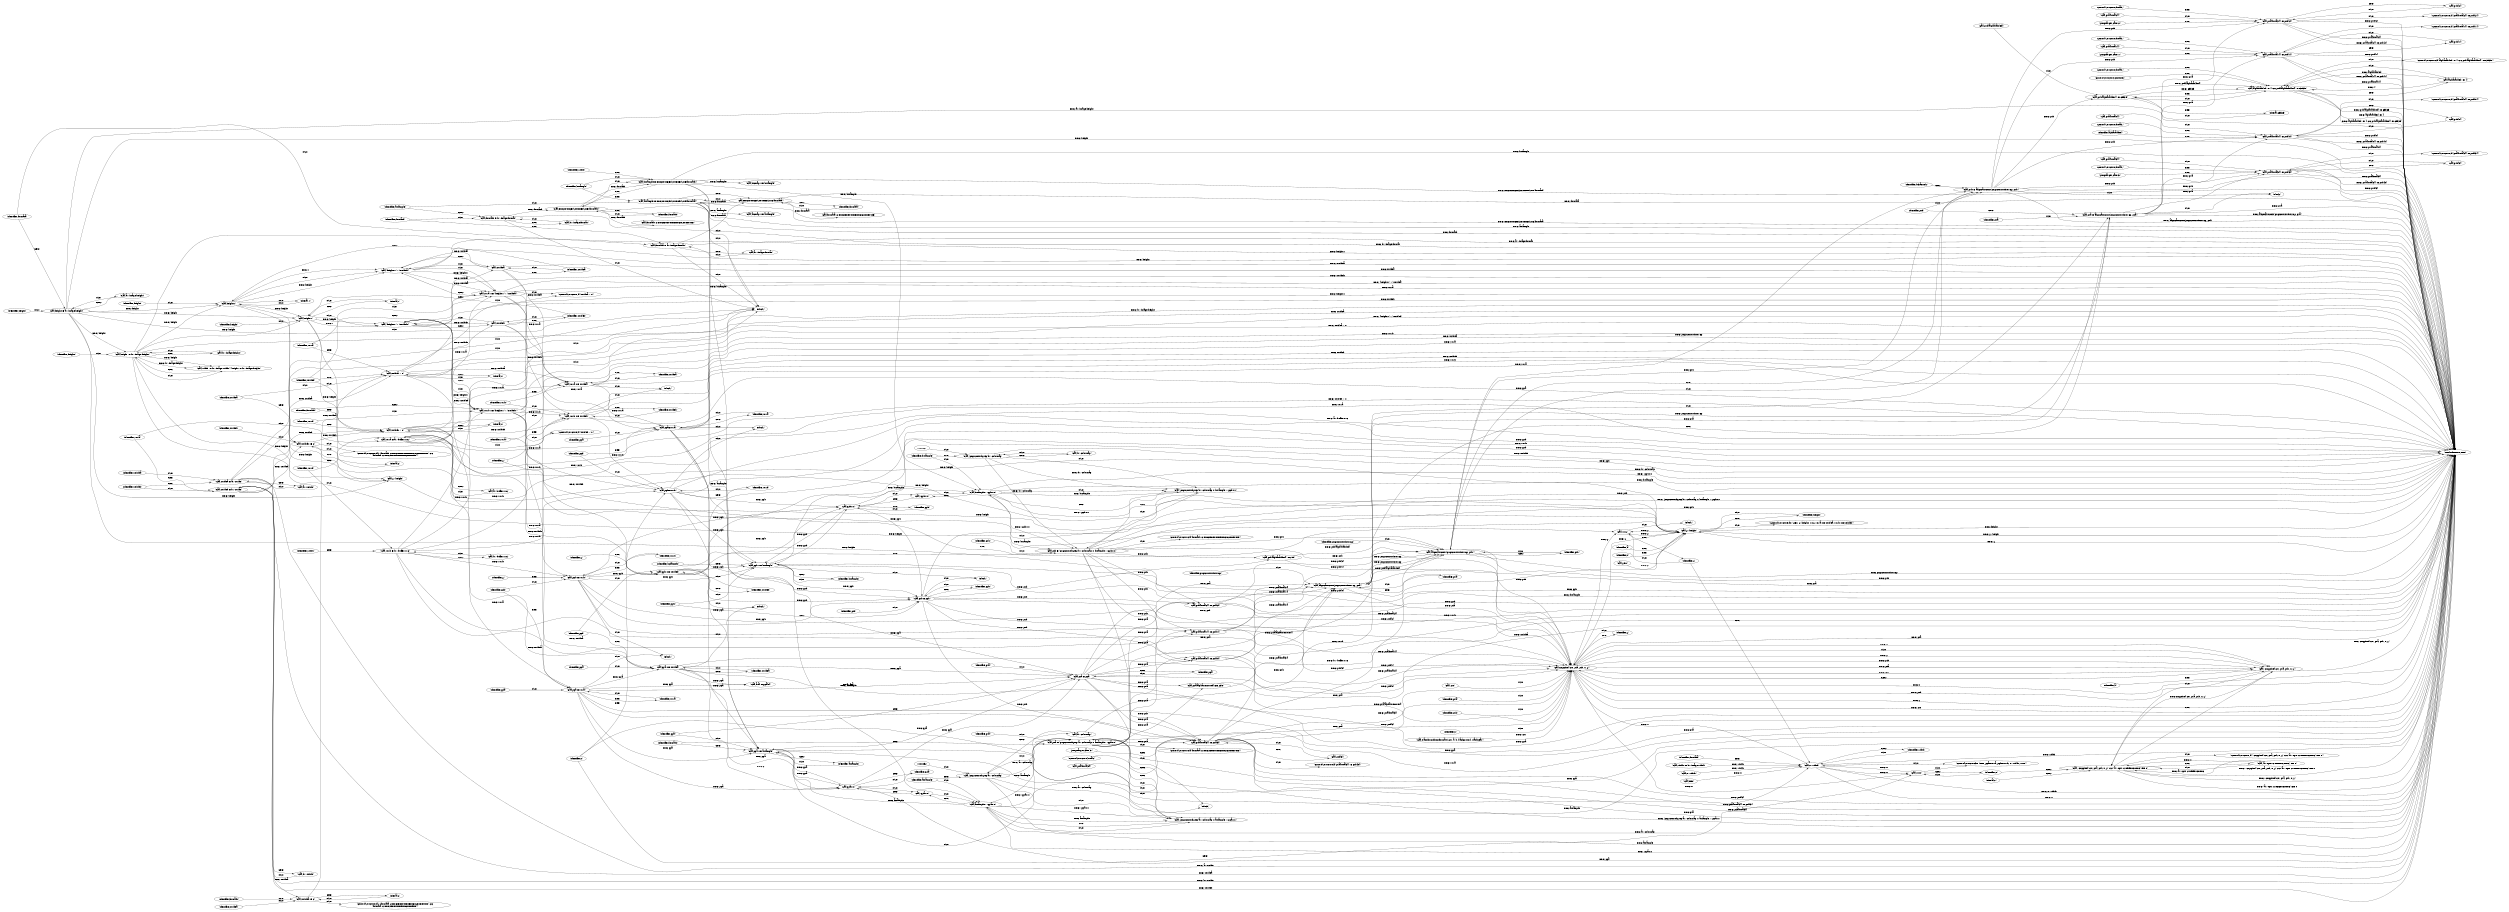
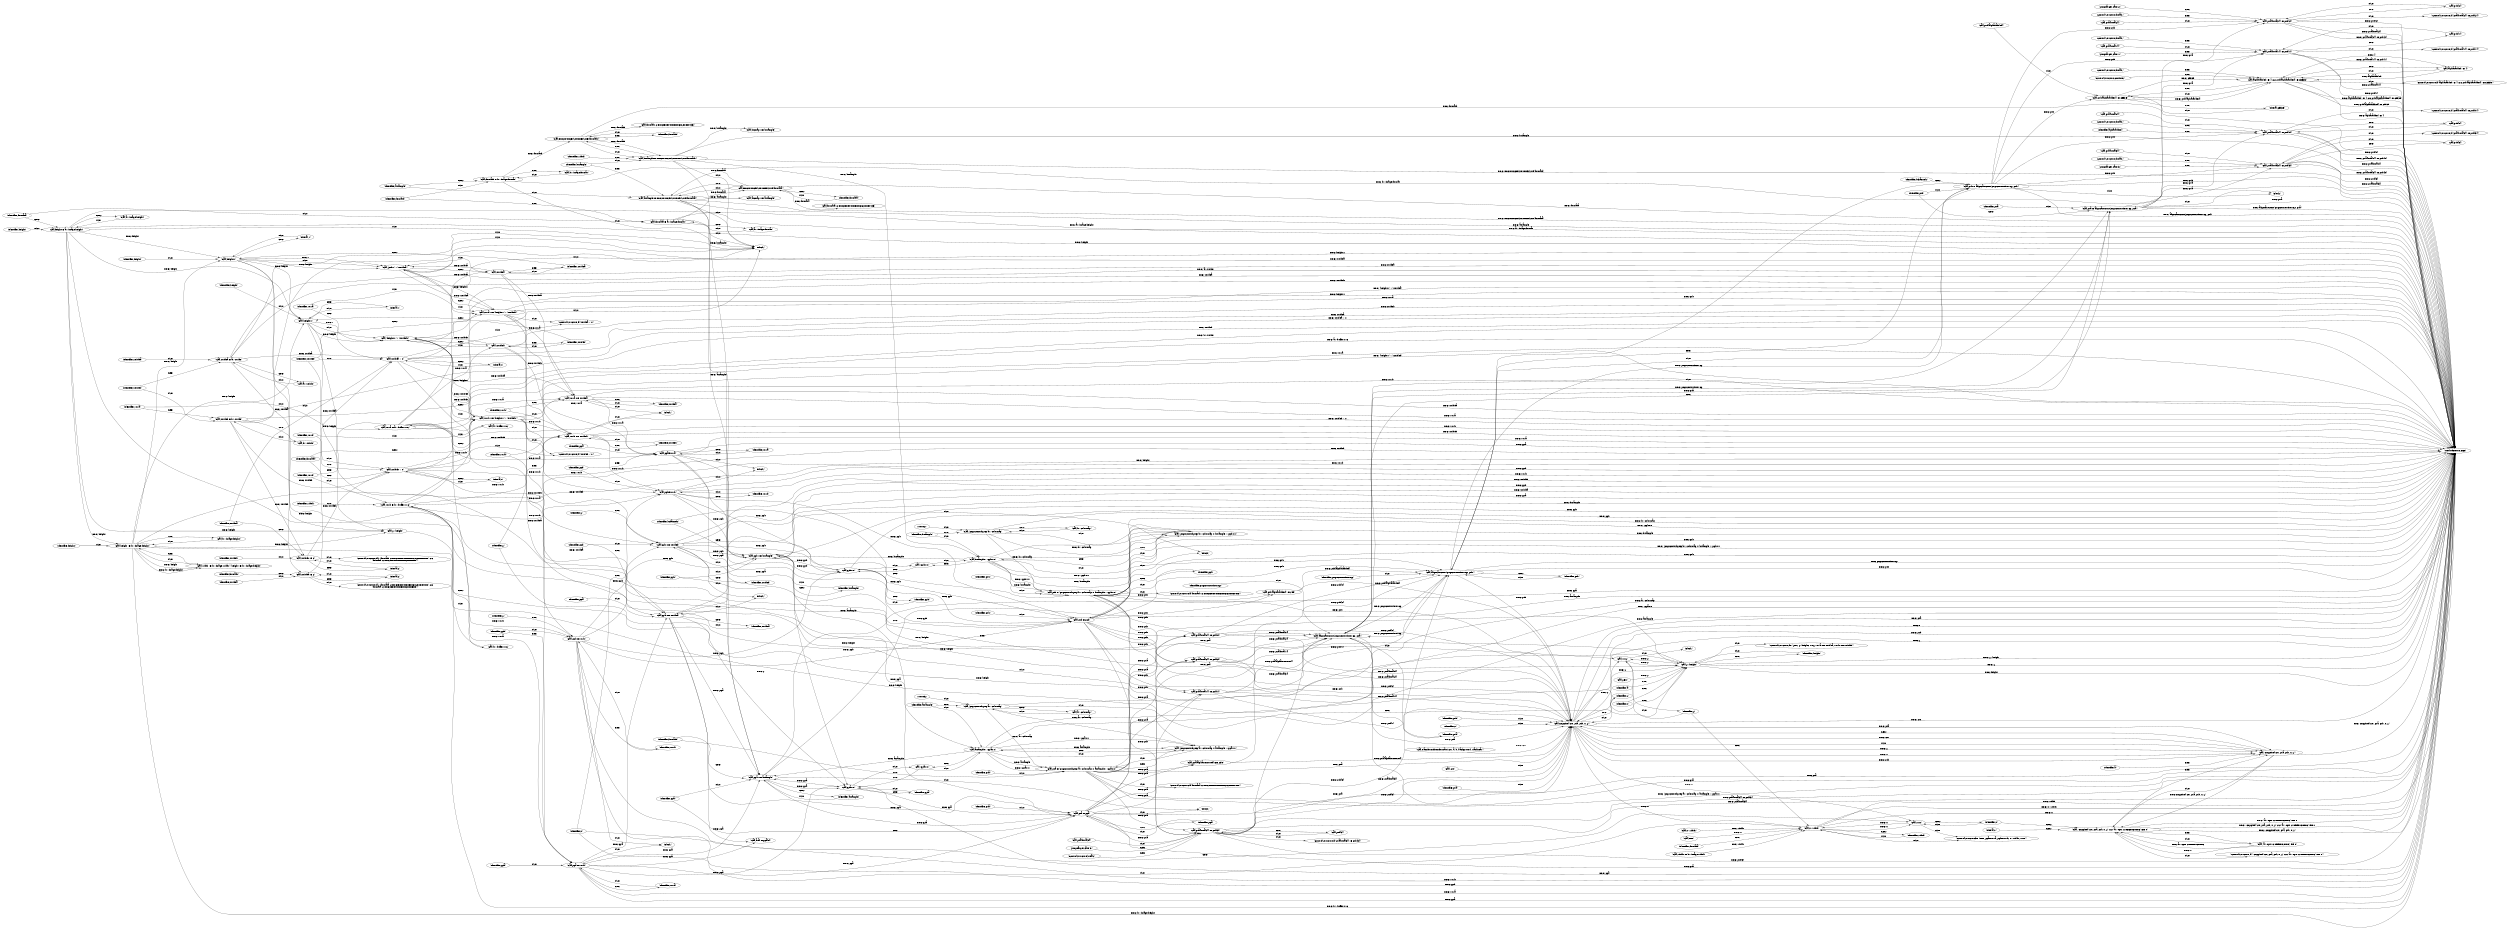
(395, 270) -> (395, 268)
(1298, 675) -> (1250, 576)
